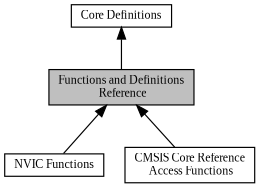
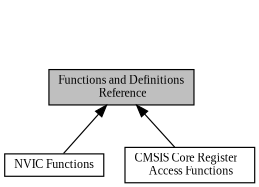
(121, 16) -> none
(190, 165) -> (190, 165)
